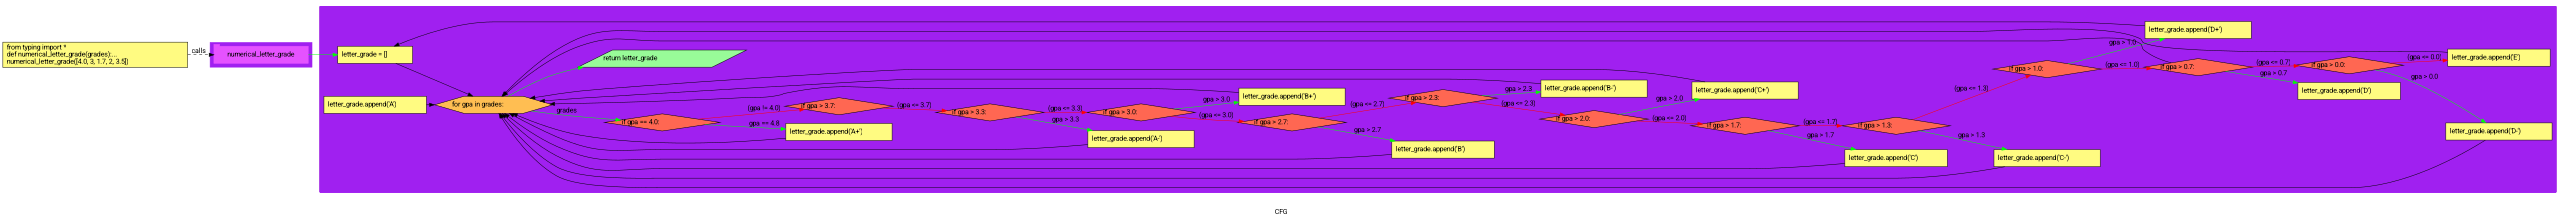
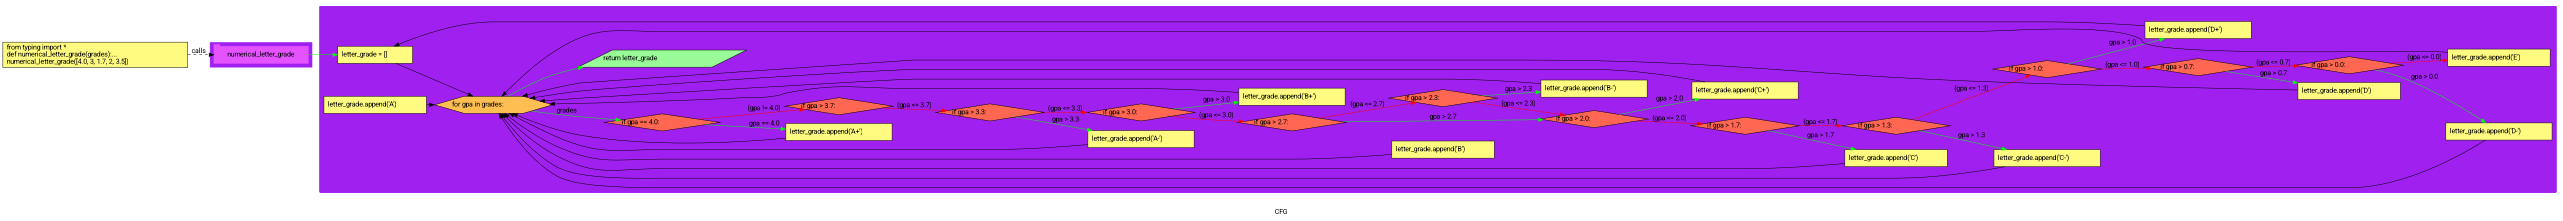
(1335, 41) -> (1412, 60)
(764, 124) -> (764, 124)
(1354, 134) -> (1441, 121)
